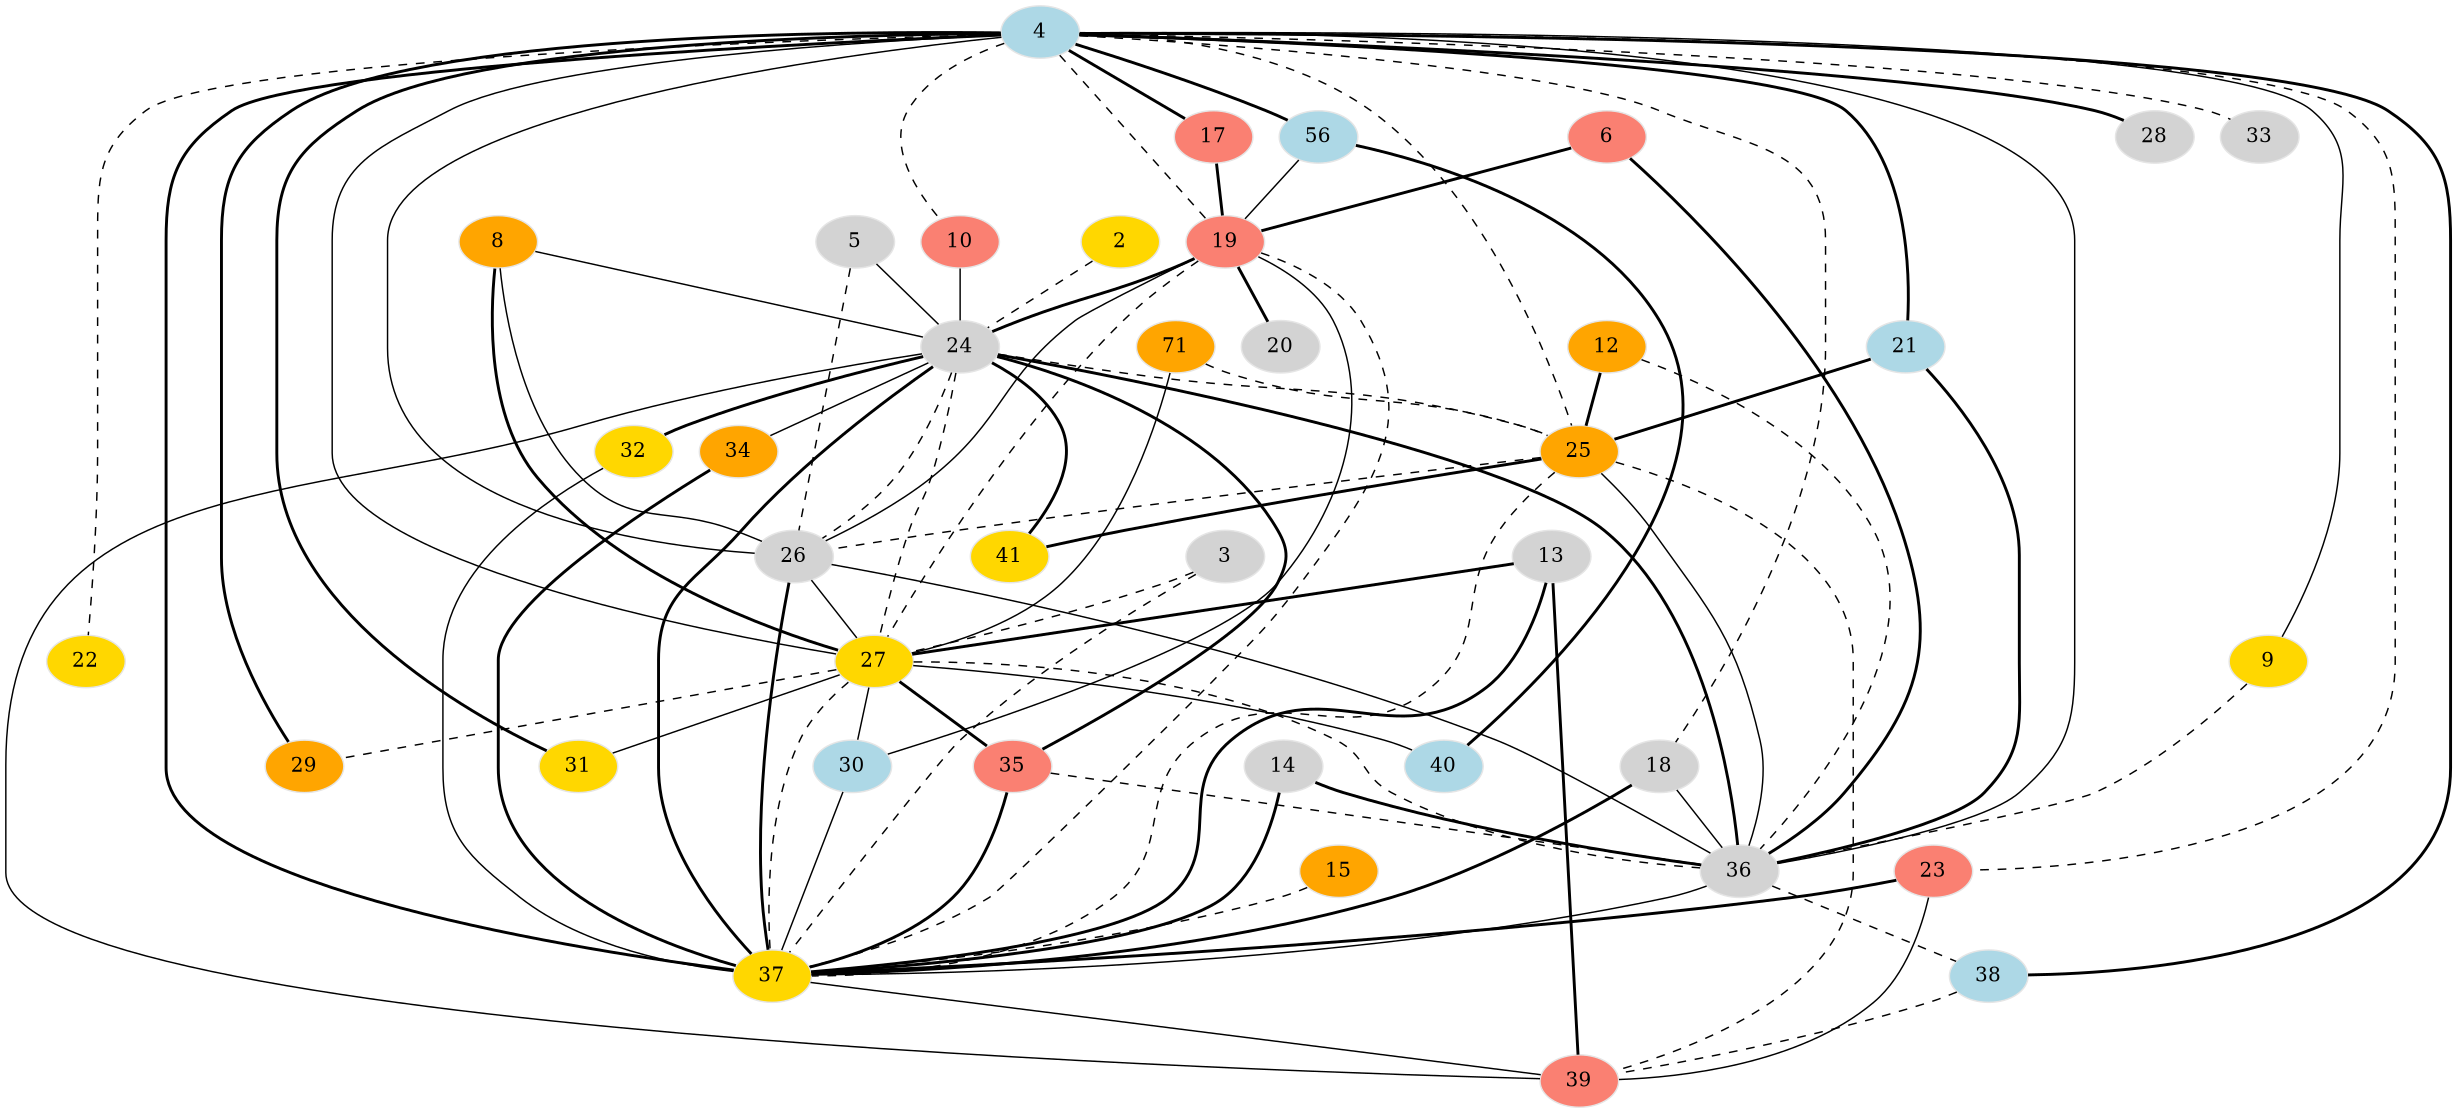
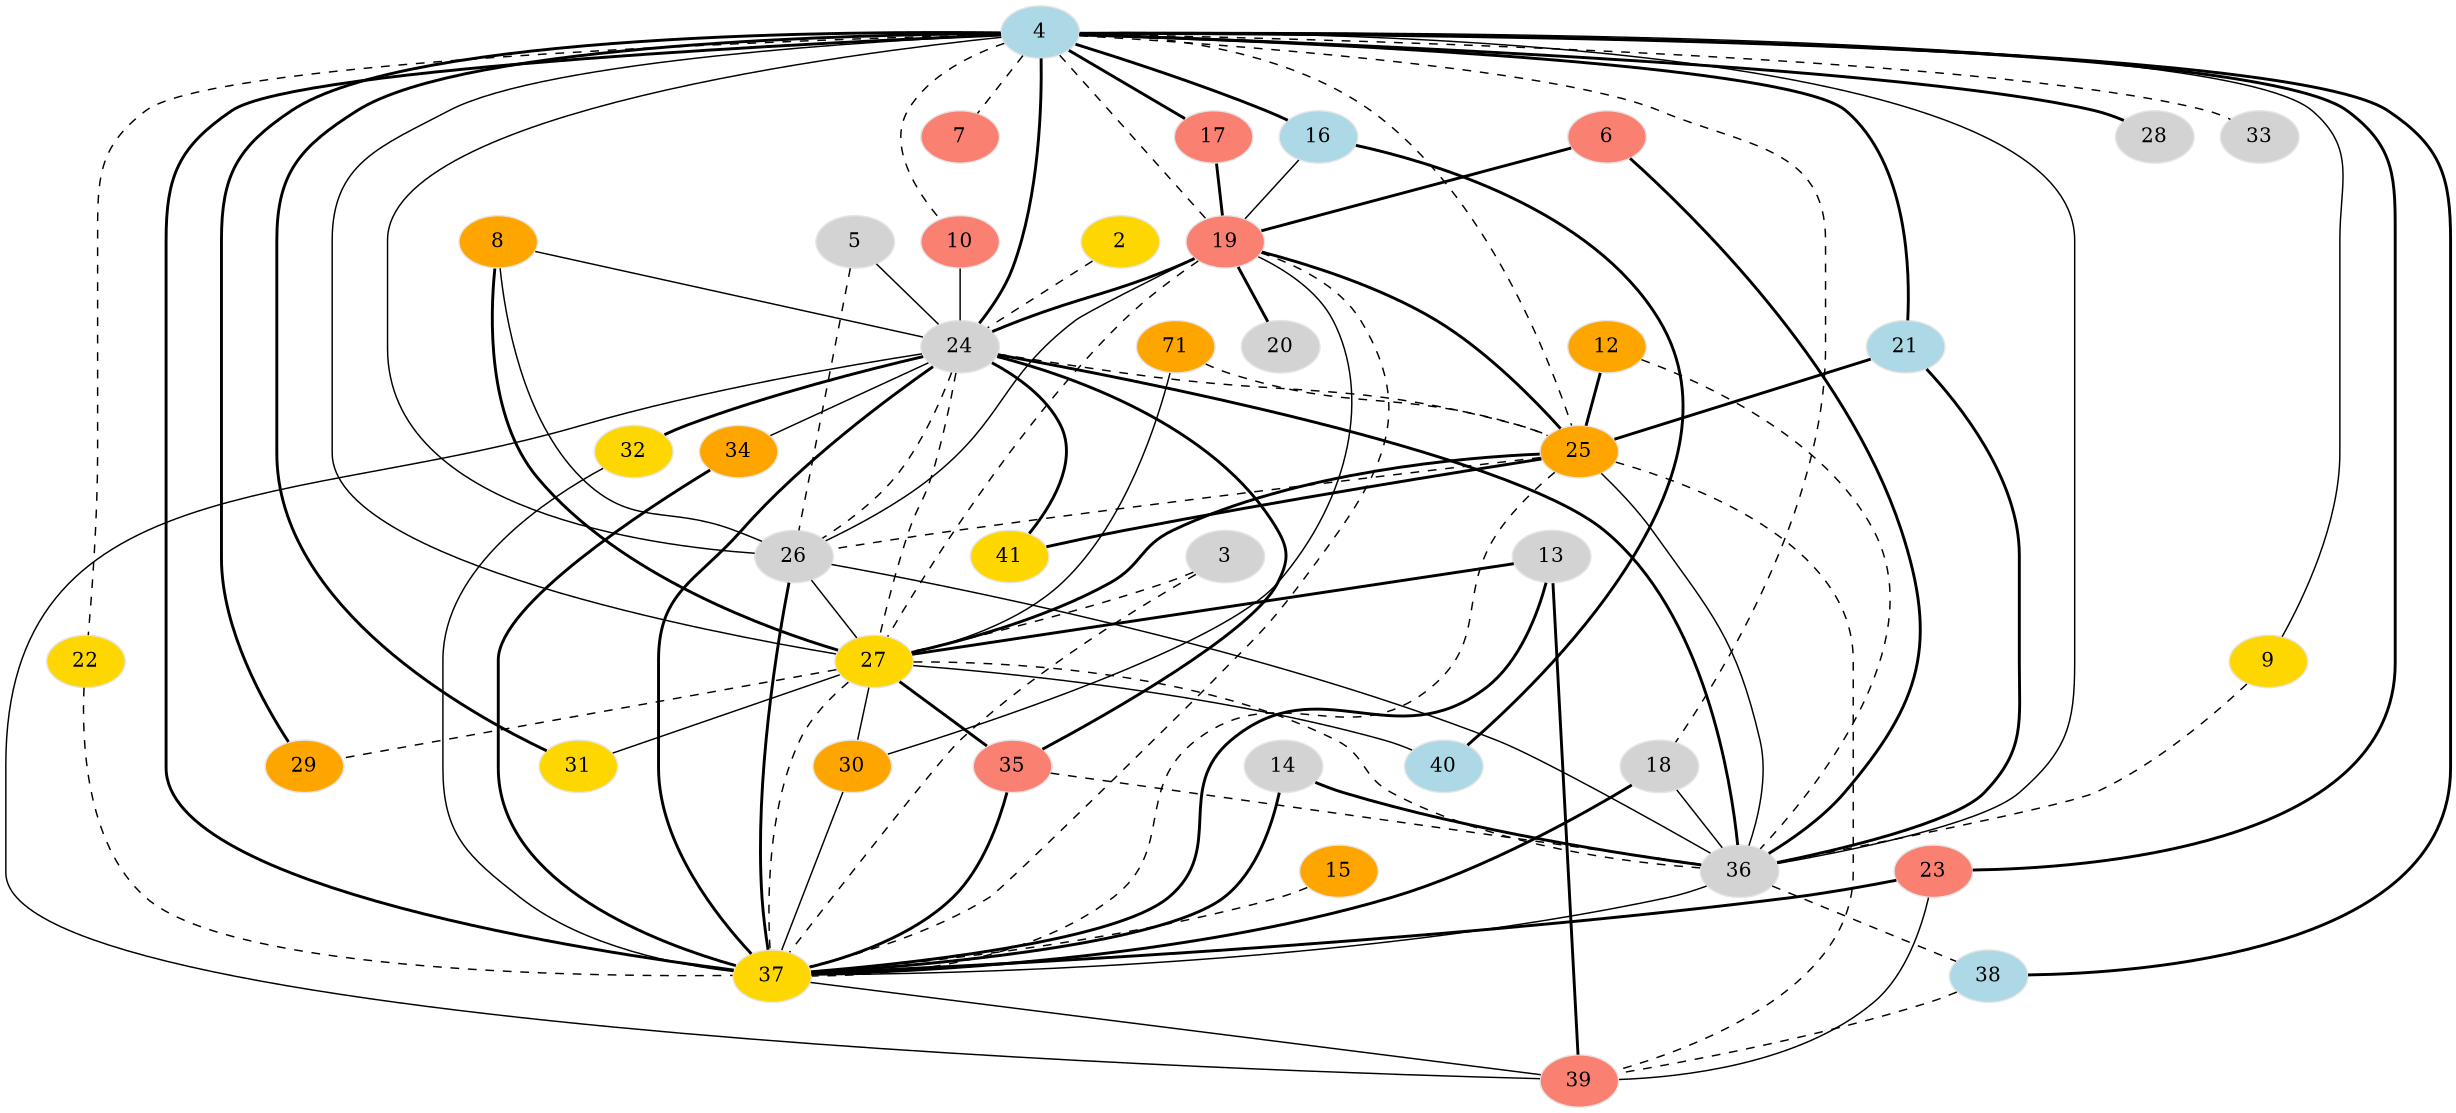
(2313, 99) -> (2313, 99)
none -> (960, 137)
(1319, 137) -> (1319, 137)
none -> (1031, 197)
none -> (1426, 315)
none -> (1165, 534)
(852, 766) -> (852, 766)
none -> (322, 954)
